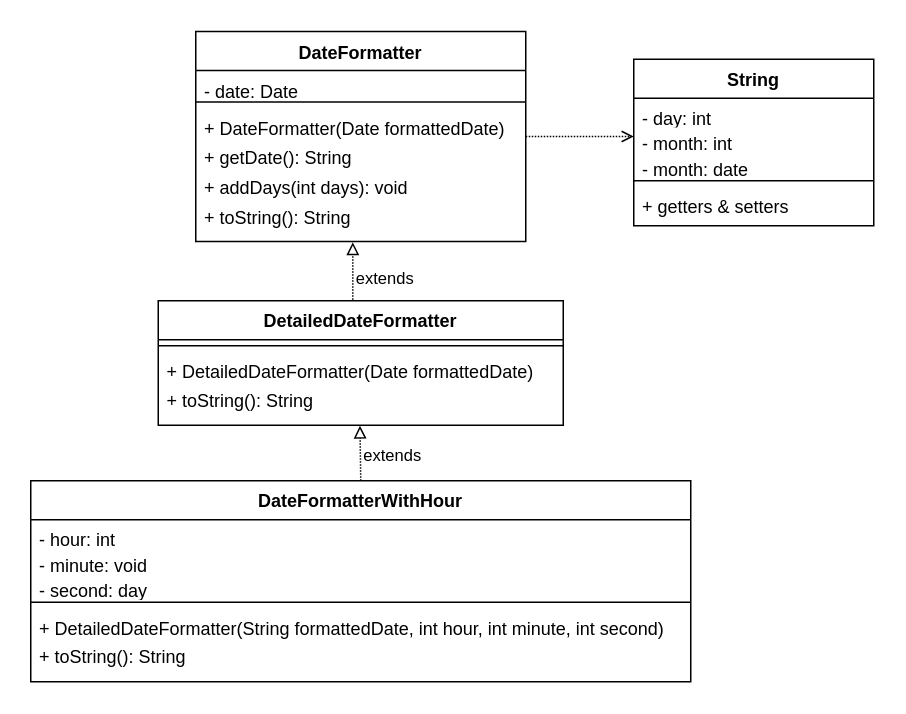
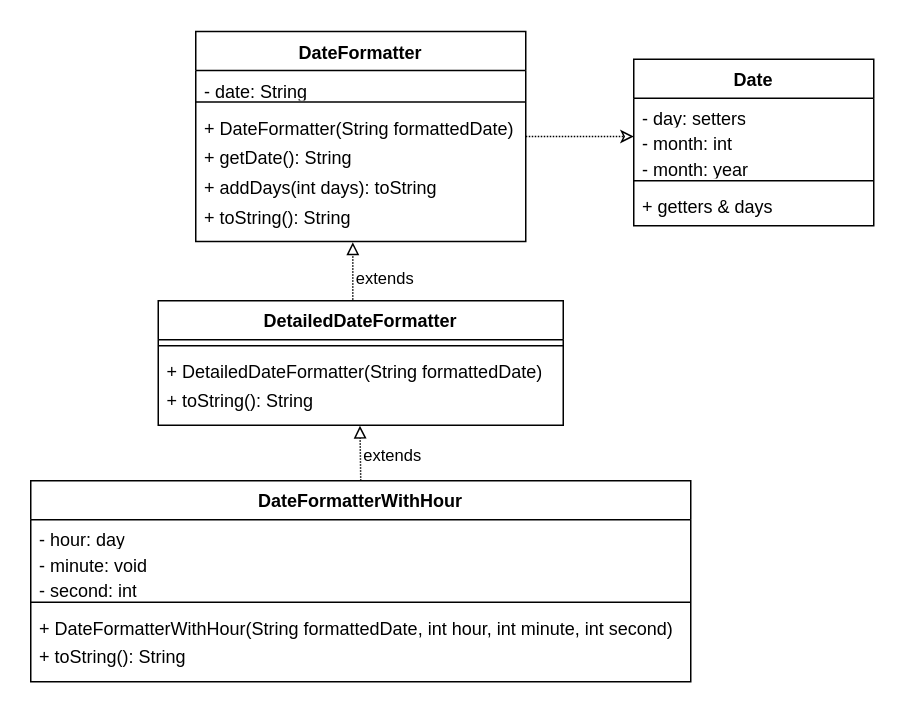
(754, 81) -> (754, 81)
(258, 93) -> (266, 93)
(684, 120) -> (706, 120)
(625, 137) -> (622, 137)
(362, 141) -> (362, 141)
(701, 171) -> (701, 171)
(317, 189) -> (337, 189)
(731, 208) -> (716, 208)
(362, 384) -> (362, 384)
(86, 541) -> (88, 541)
(98, 592) -> (96, 592)
(362, 640) -> (362, 640)
